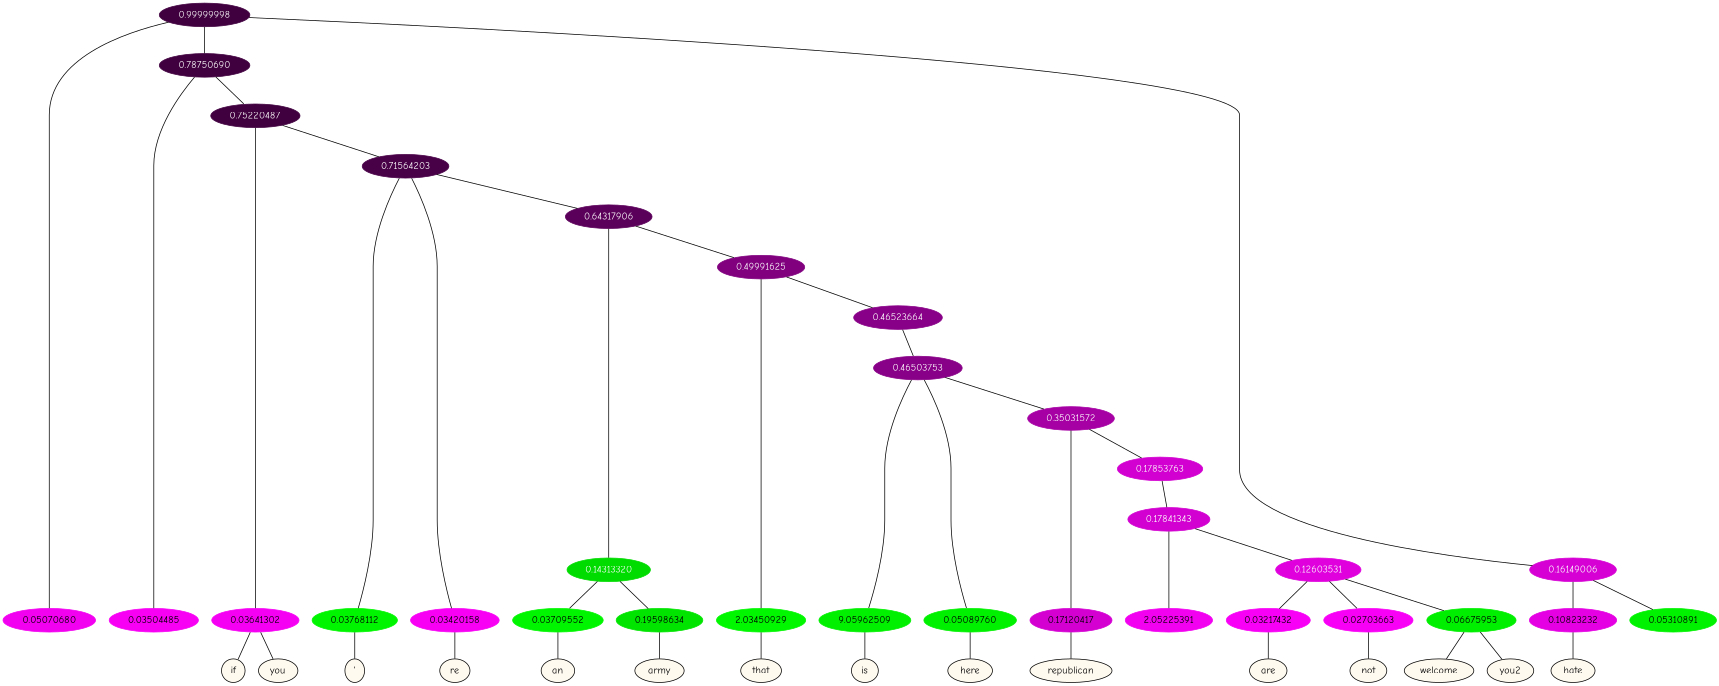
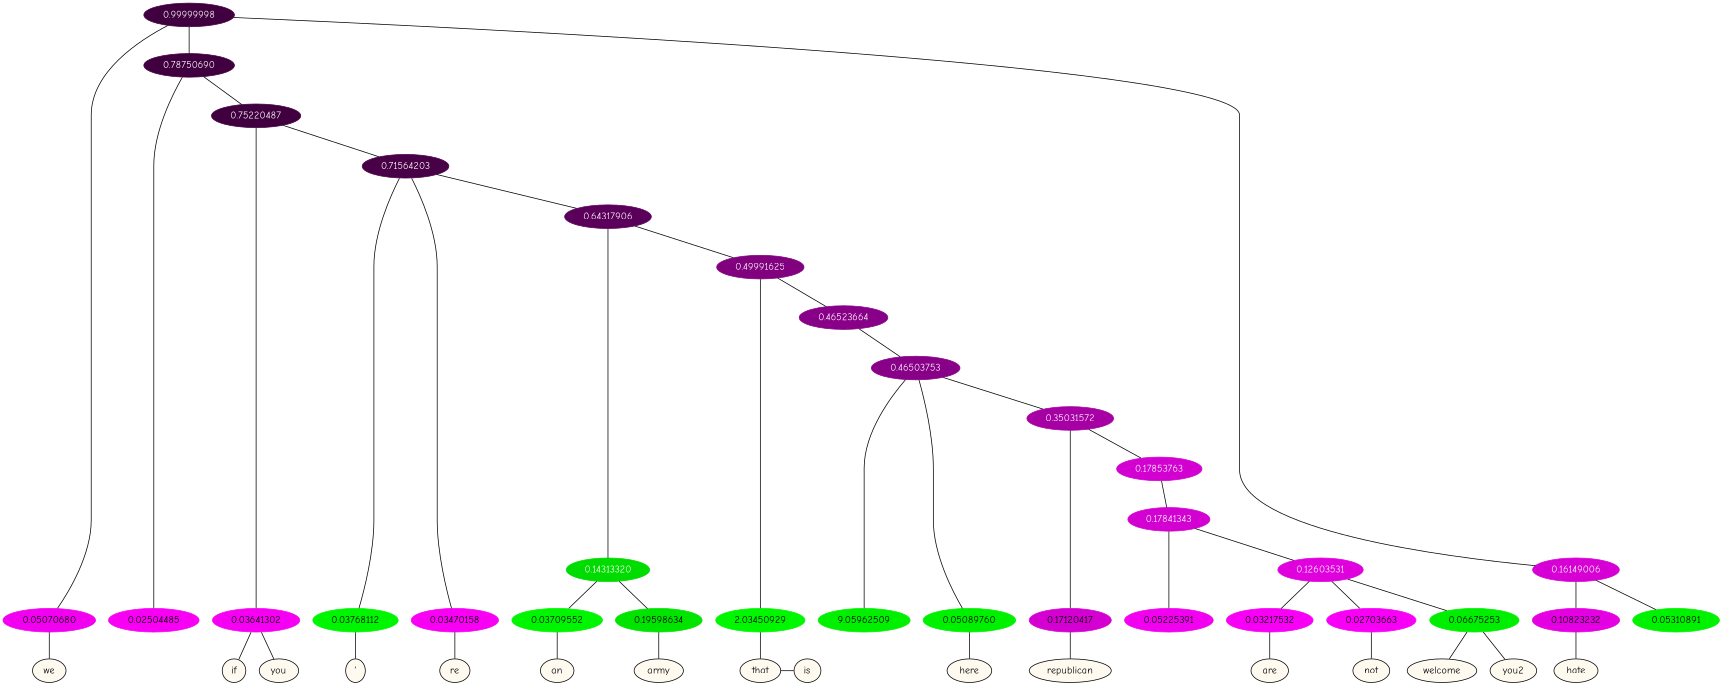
(154, 620) -> (154, 620)
(455, 620) -> (455, 620)
(1169, 620) -> (1169, 620)
(1268, 620) -> (1270, 620)
(1471, 620) -> (1474, 620)
(865, 645) -> (787, 671)
none -> (49, 671)
